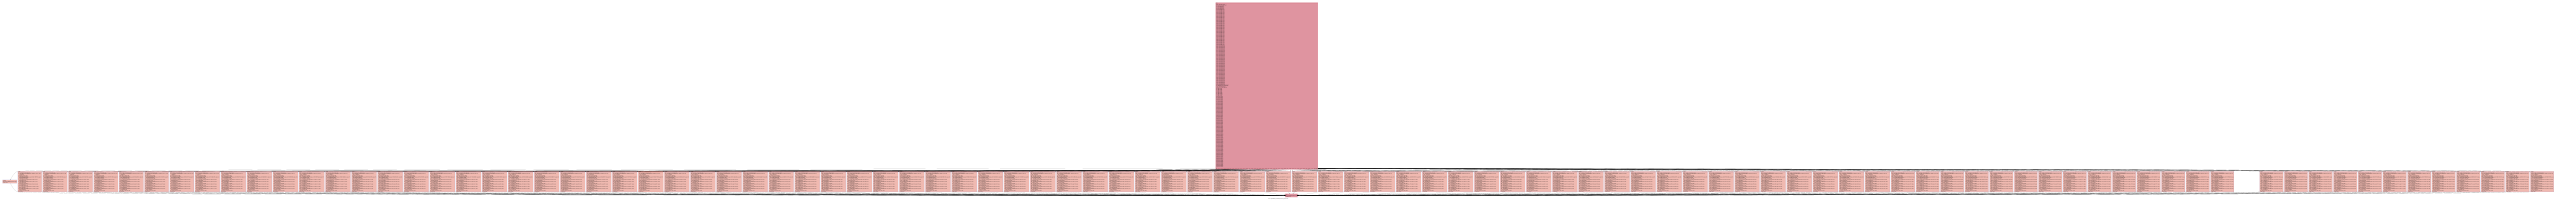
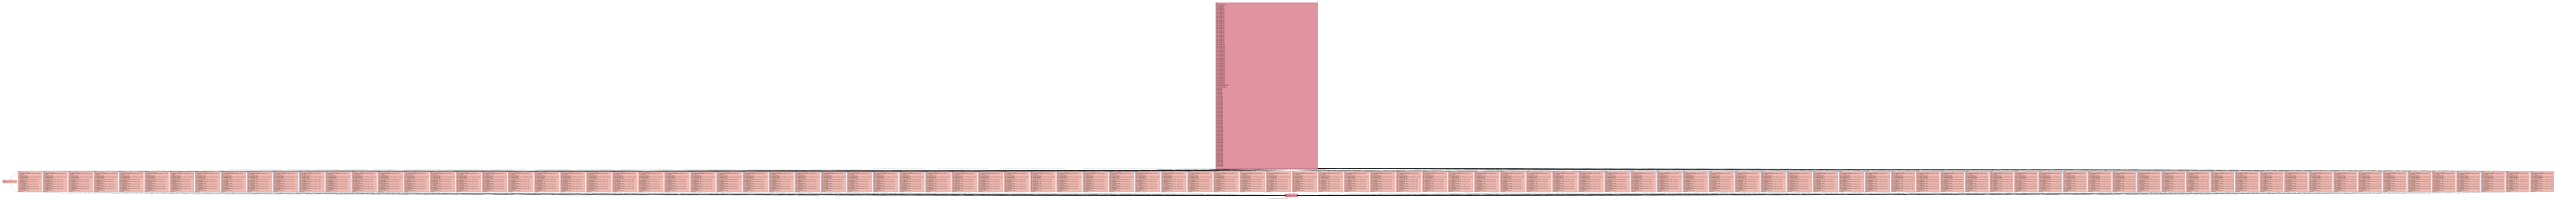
none -> (2247, 182)
